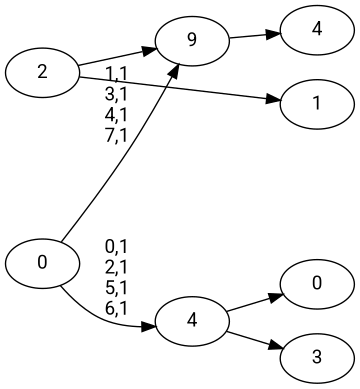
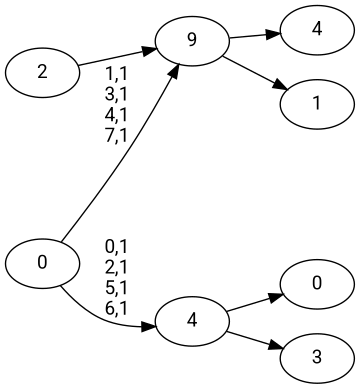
(178, 88) -> (249, 70)
